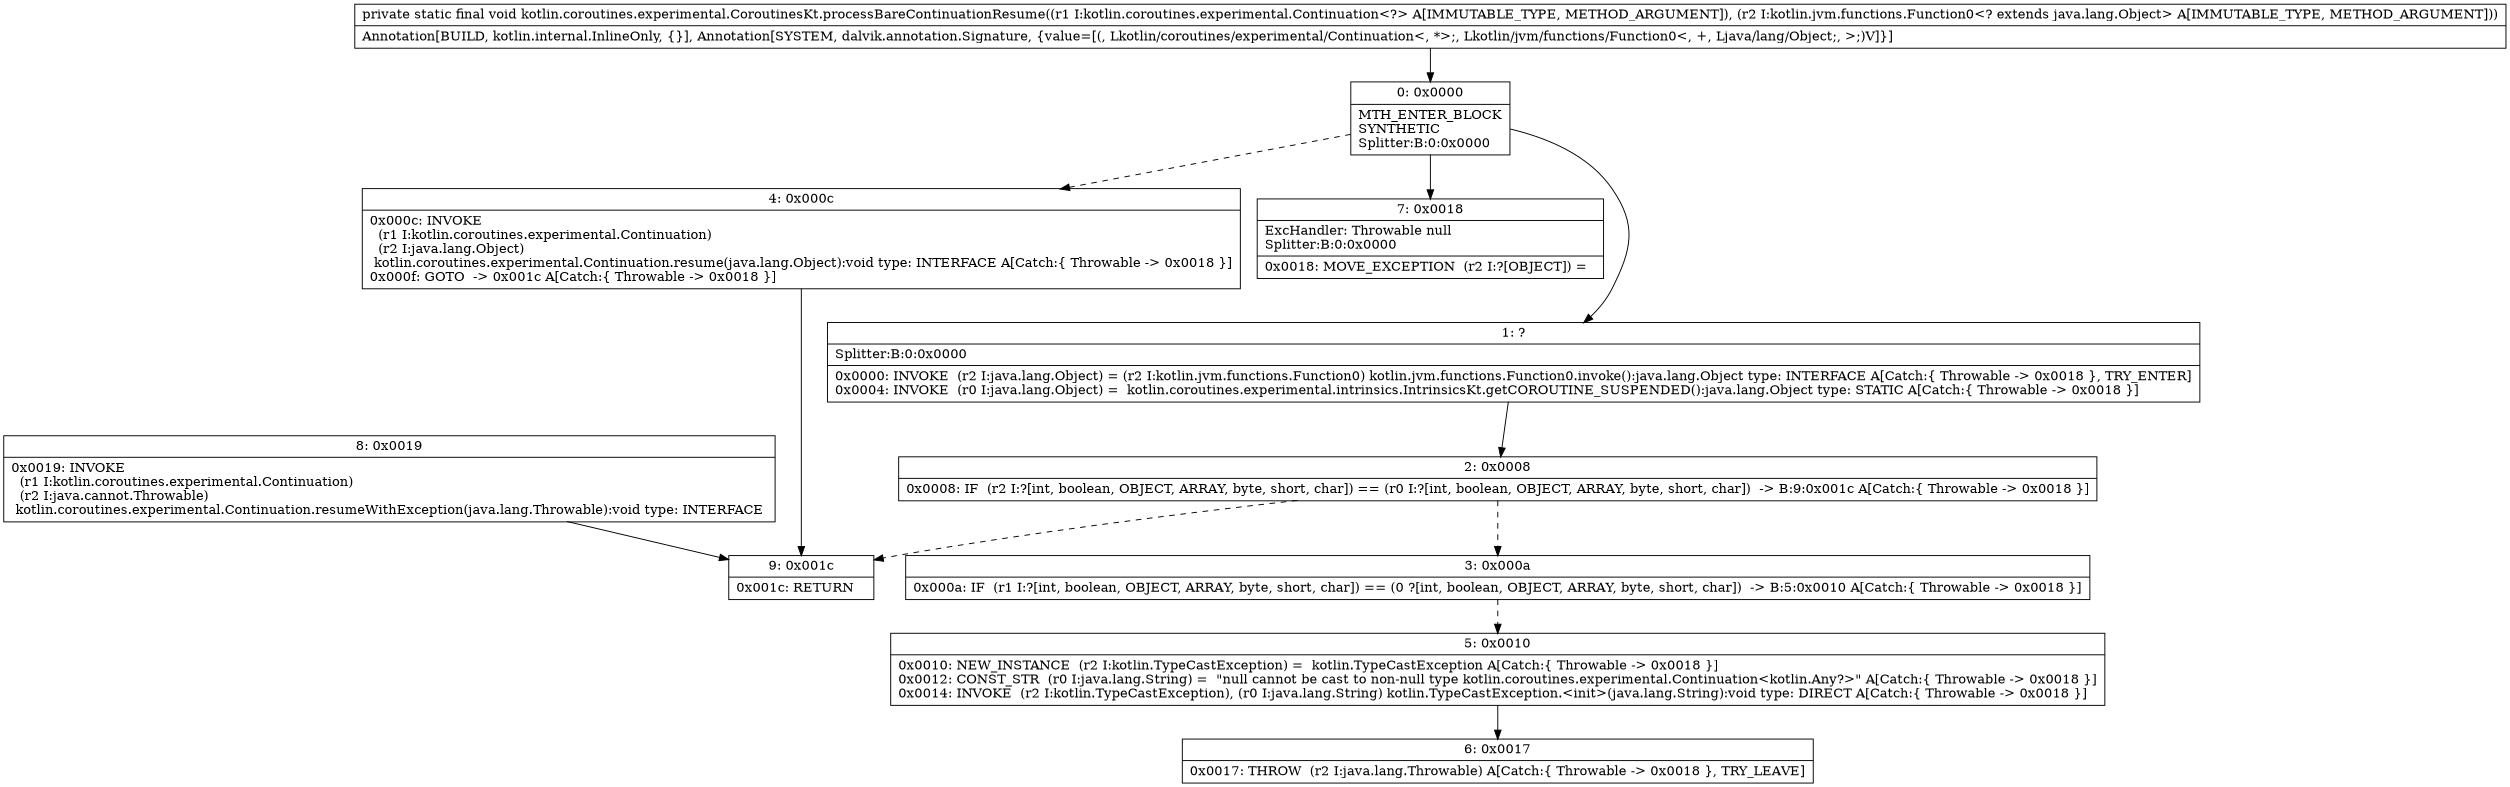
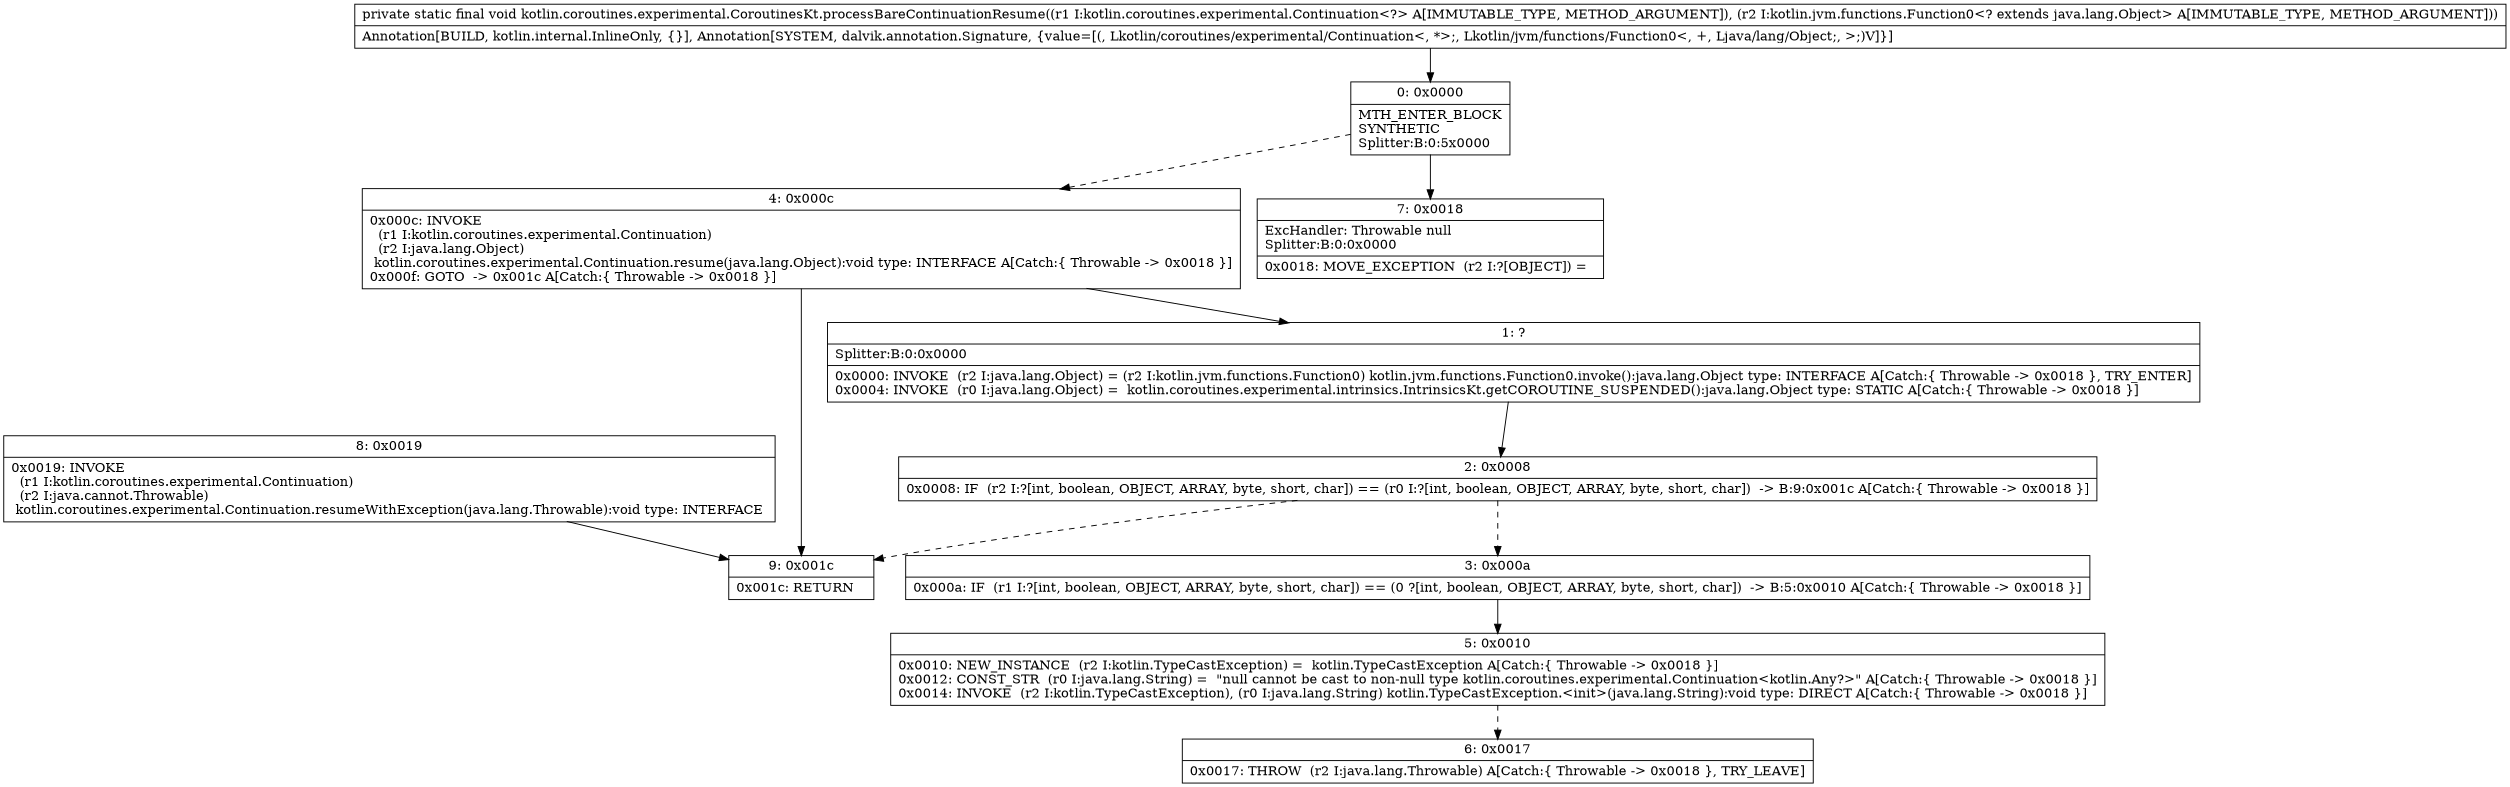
(1425, 143) -> (1425, 143)
(1618, 198) -> (1183, 305)
(1498, 612) -> (1498, 612)
(1498, 718) -> (1498, 718)
